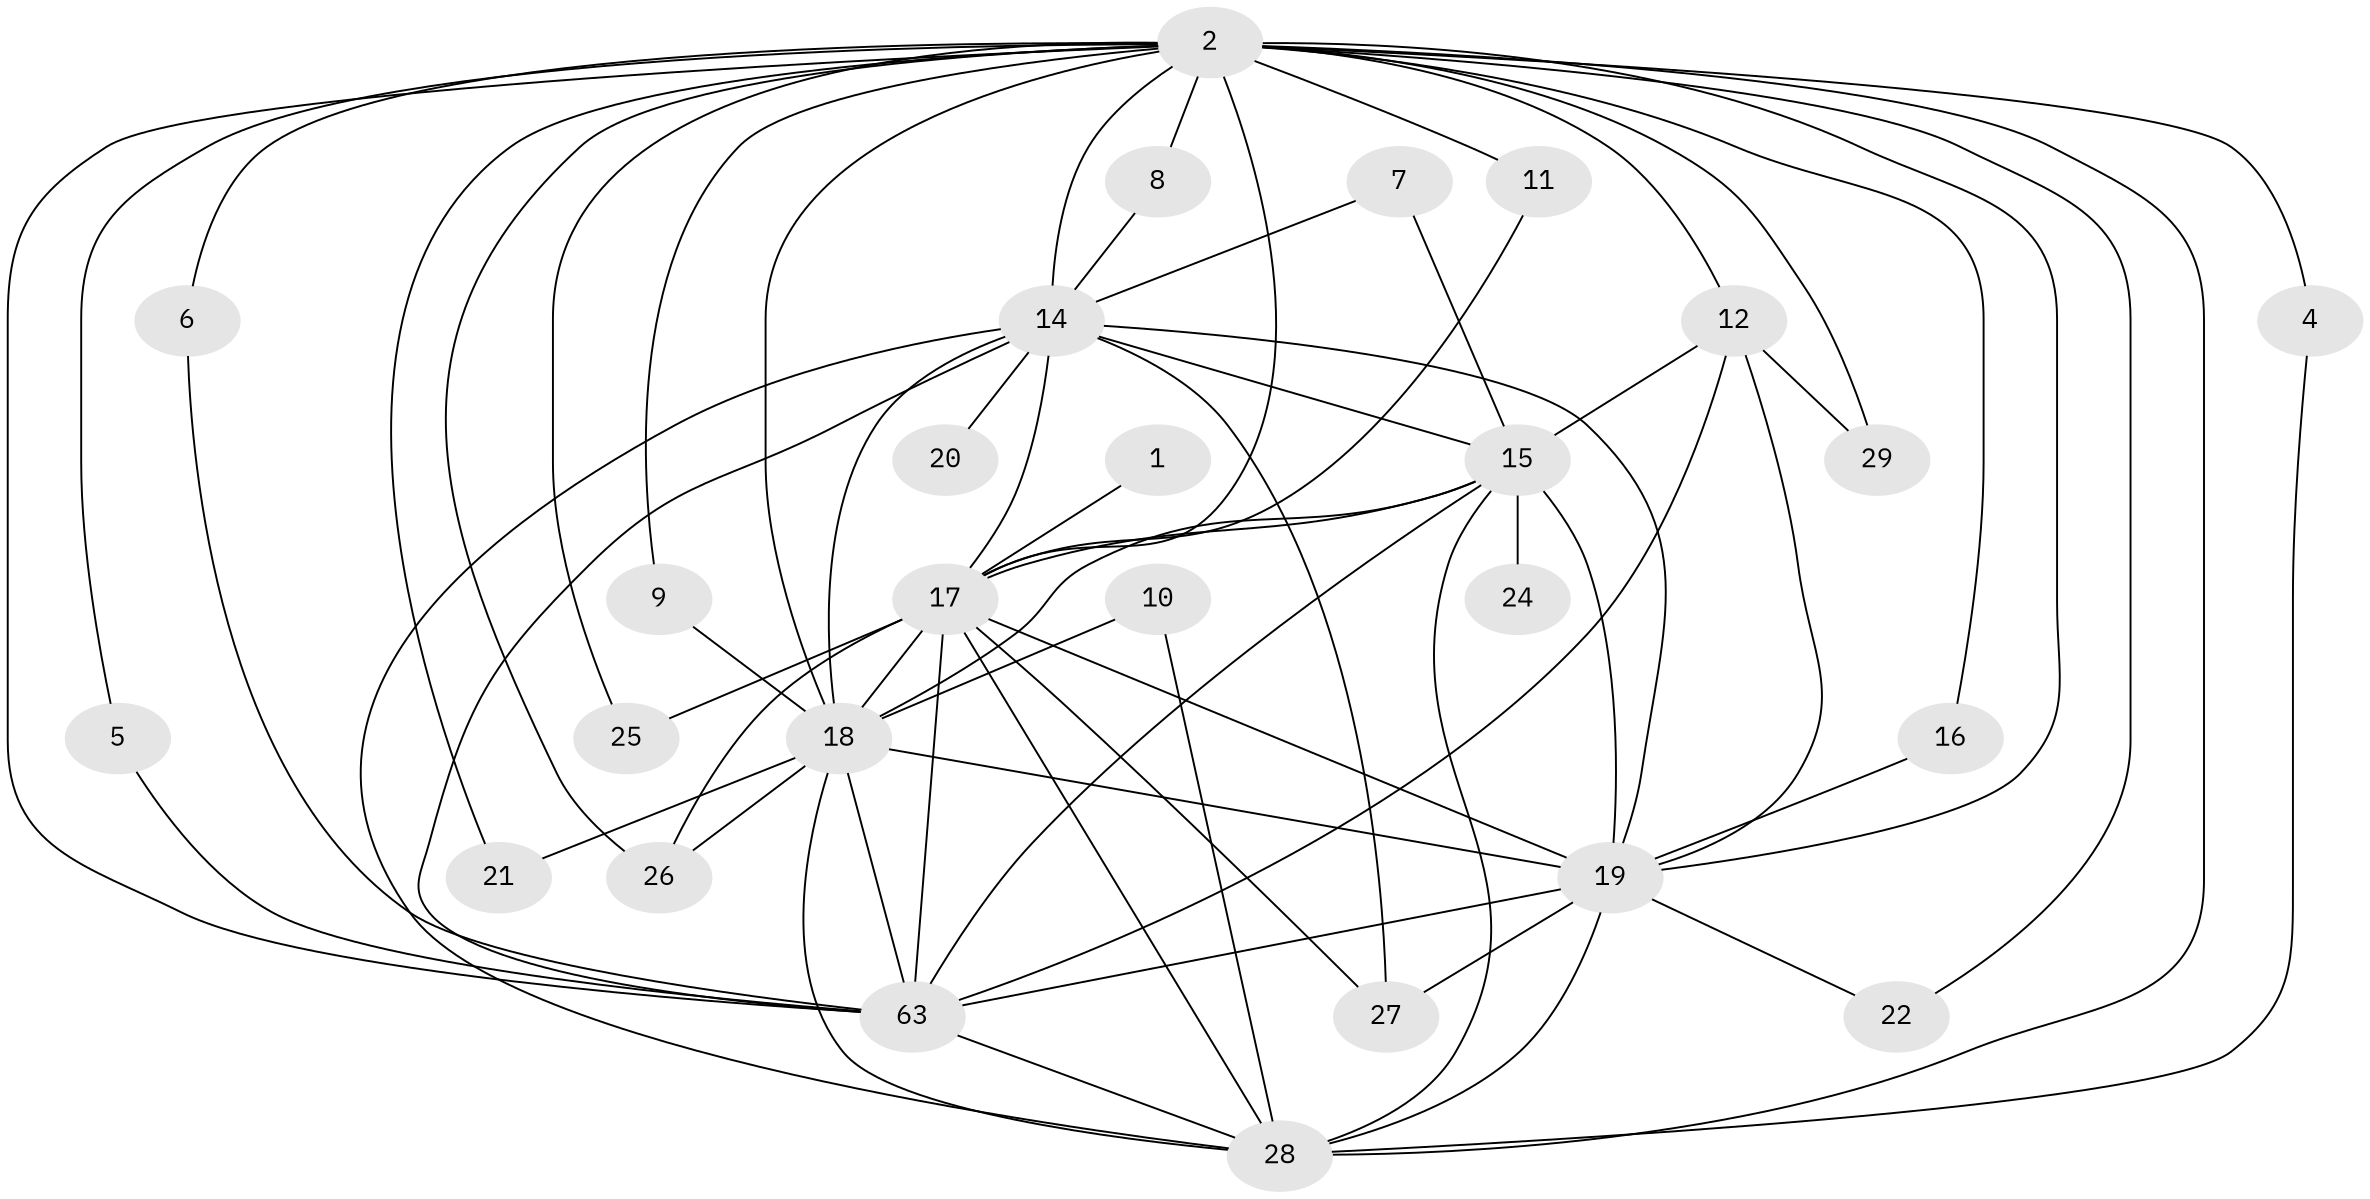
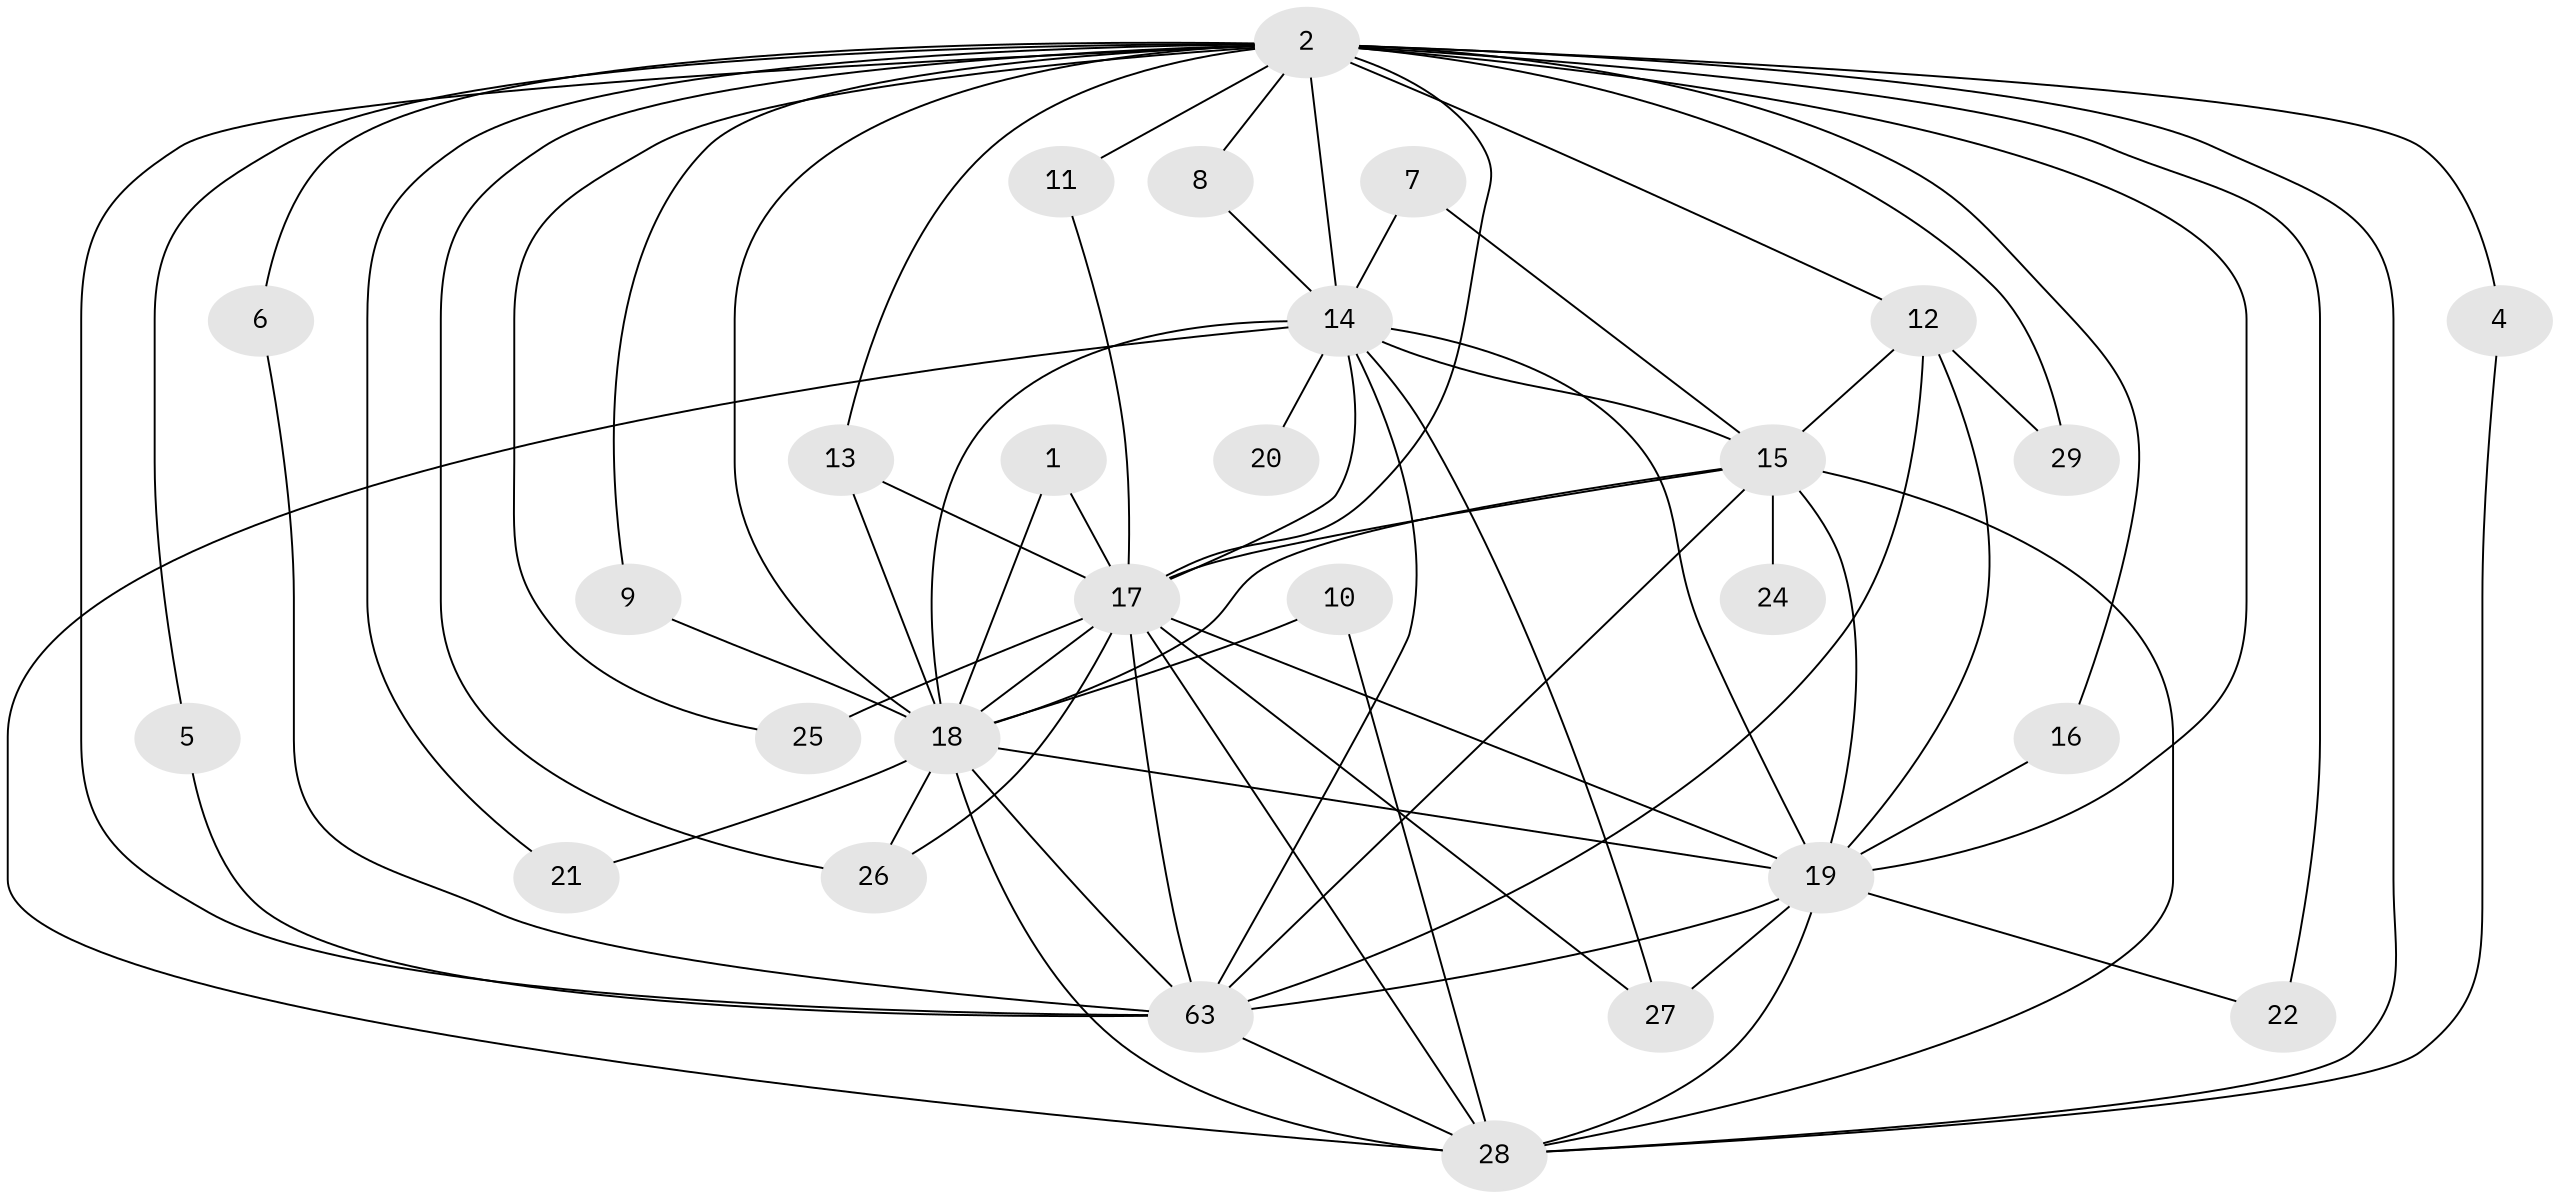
none -> (841, 460)
none -> (1001, 599)
